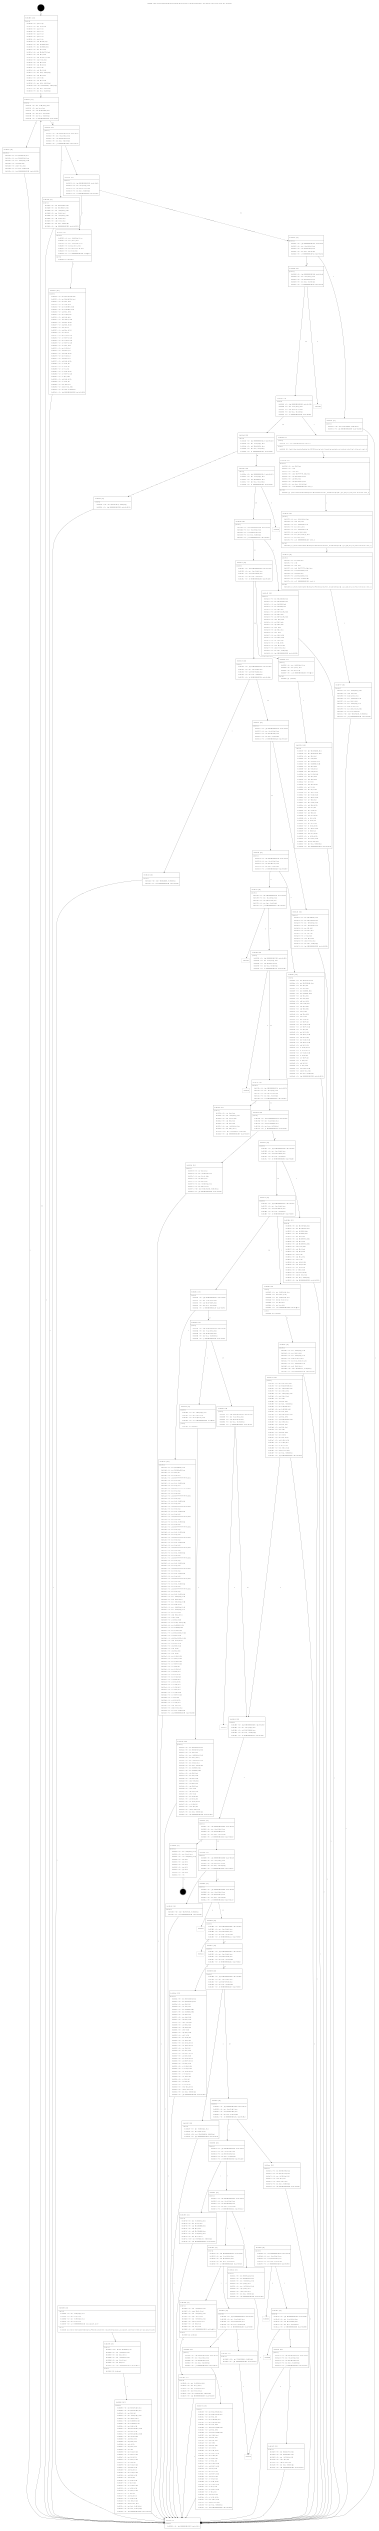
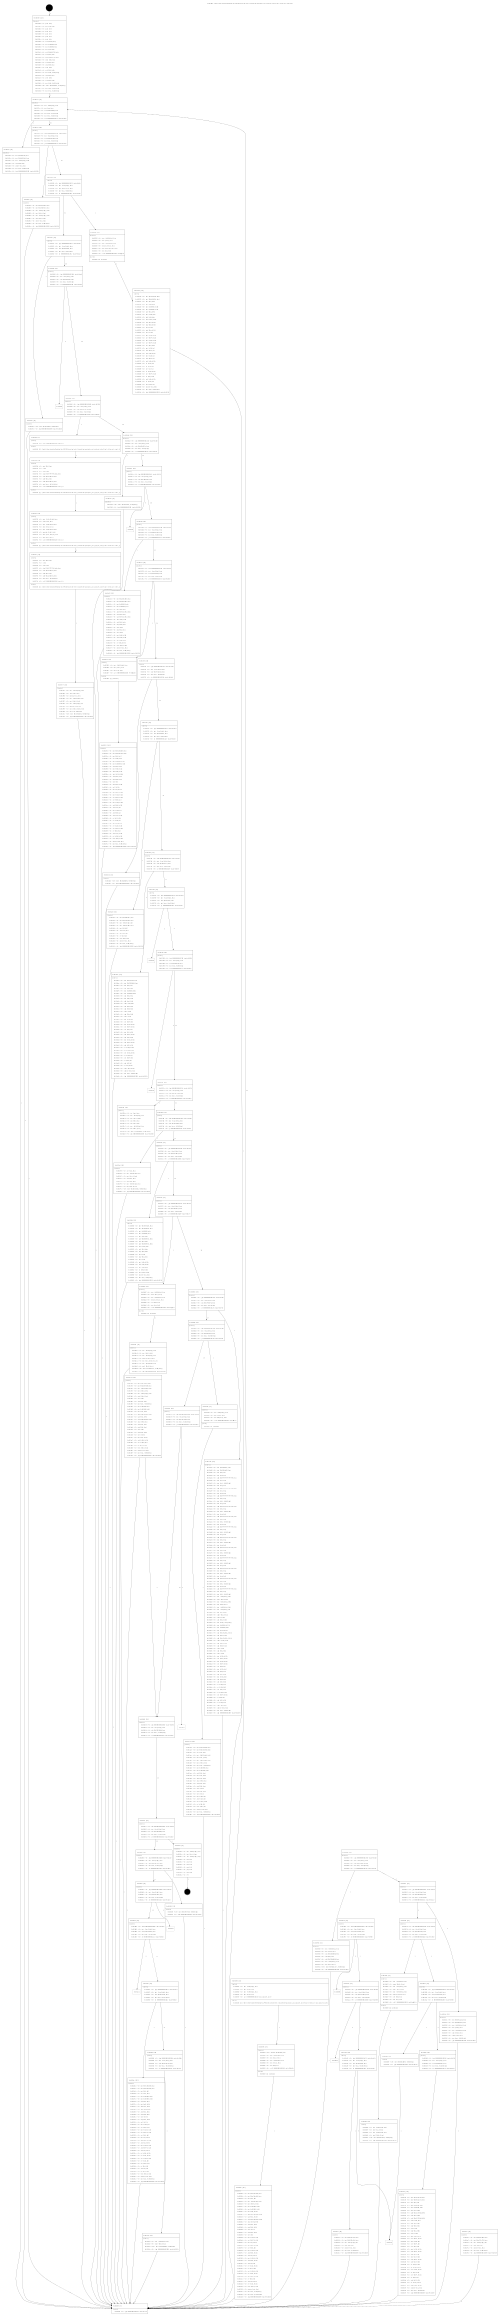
(229, 2109) -> none
